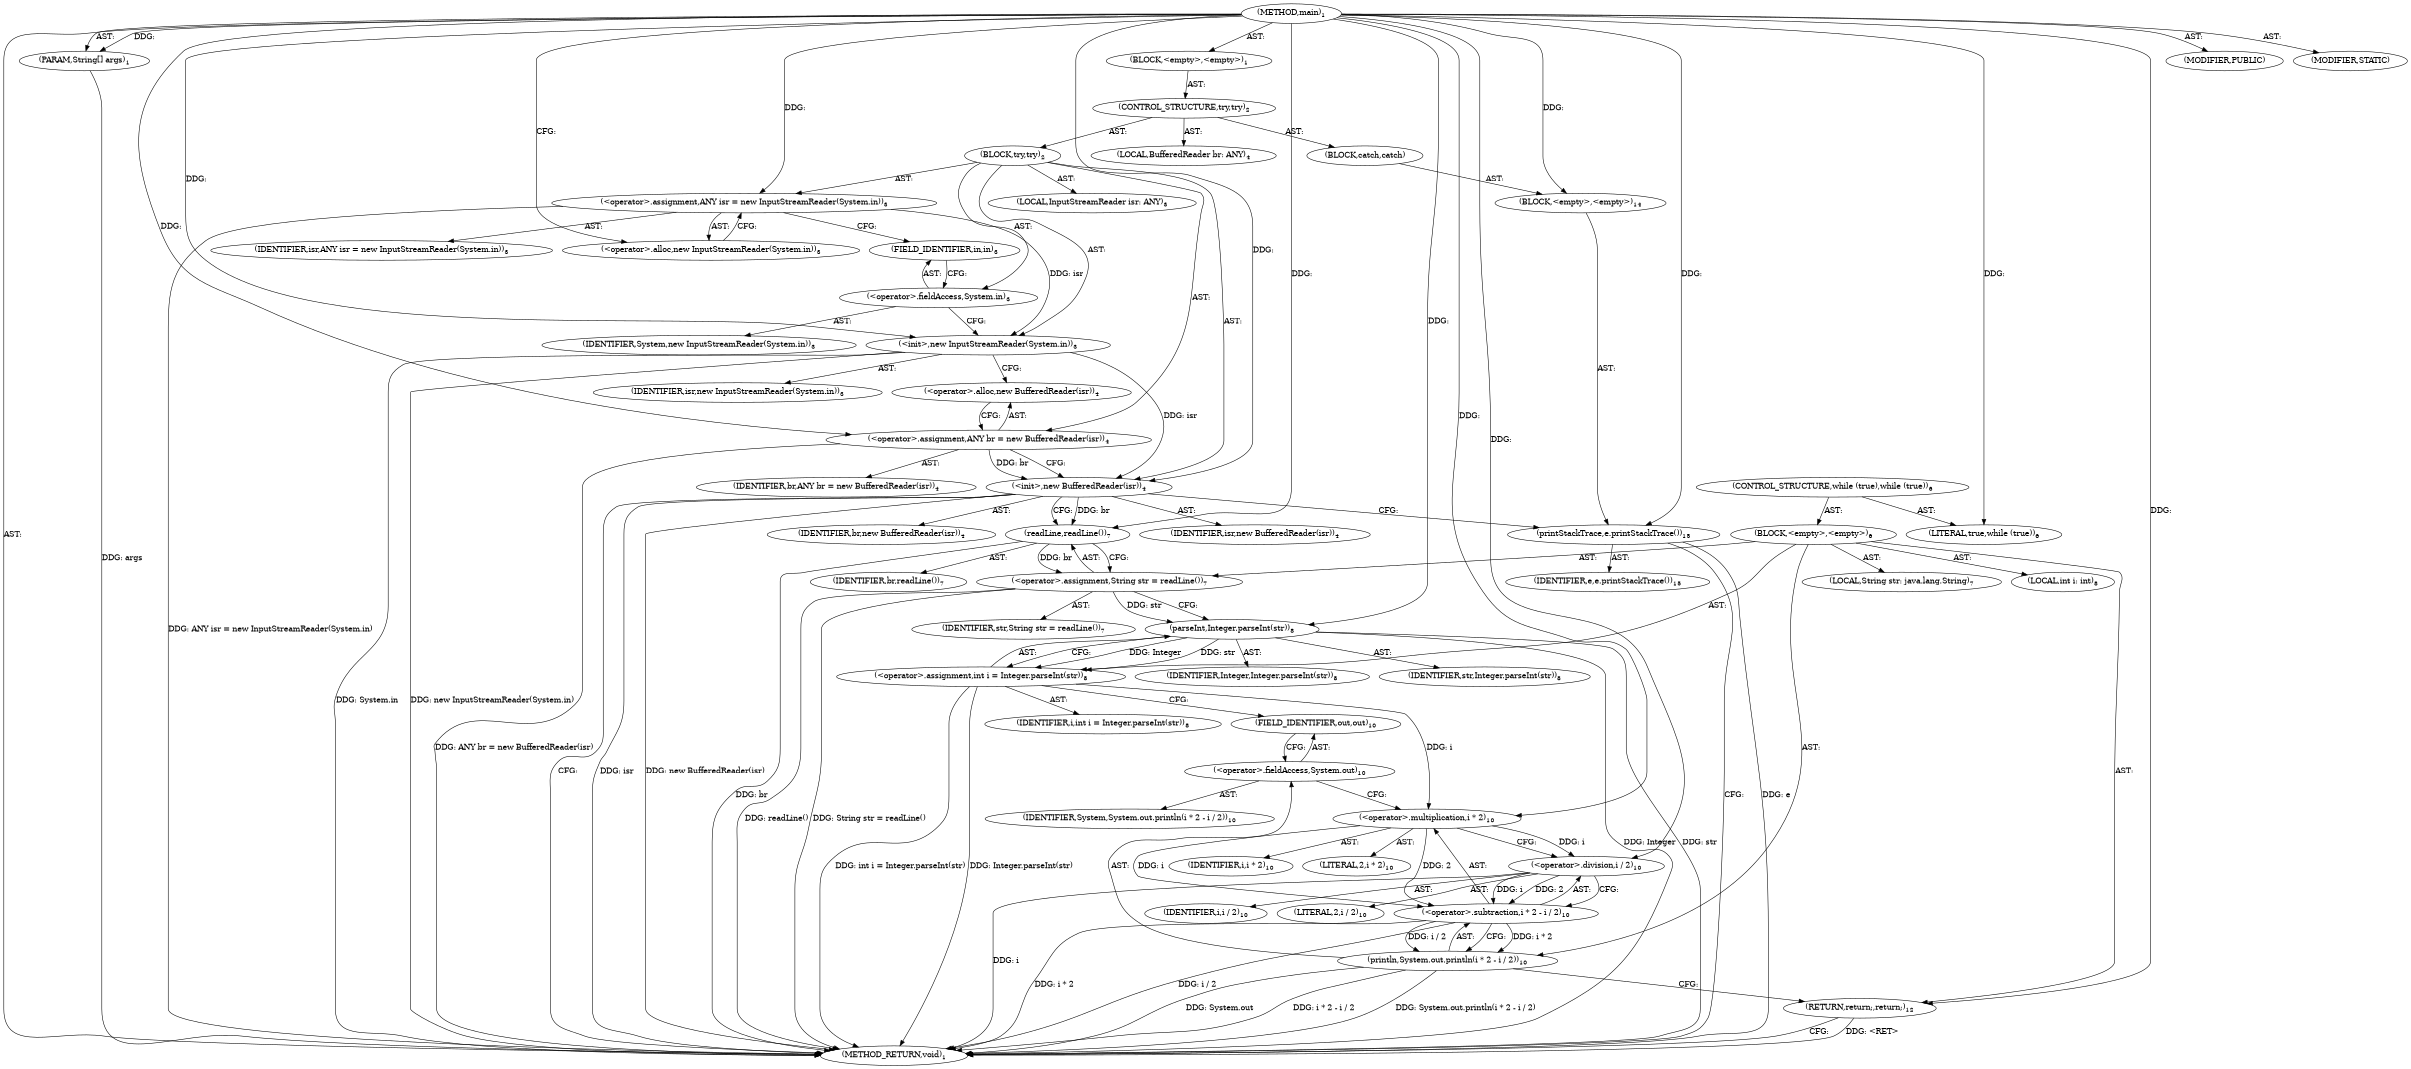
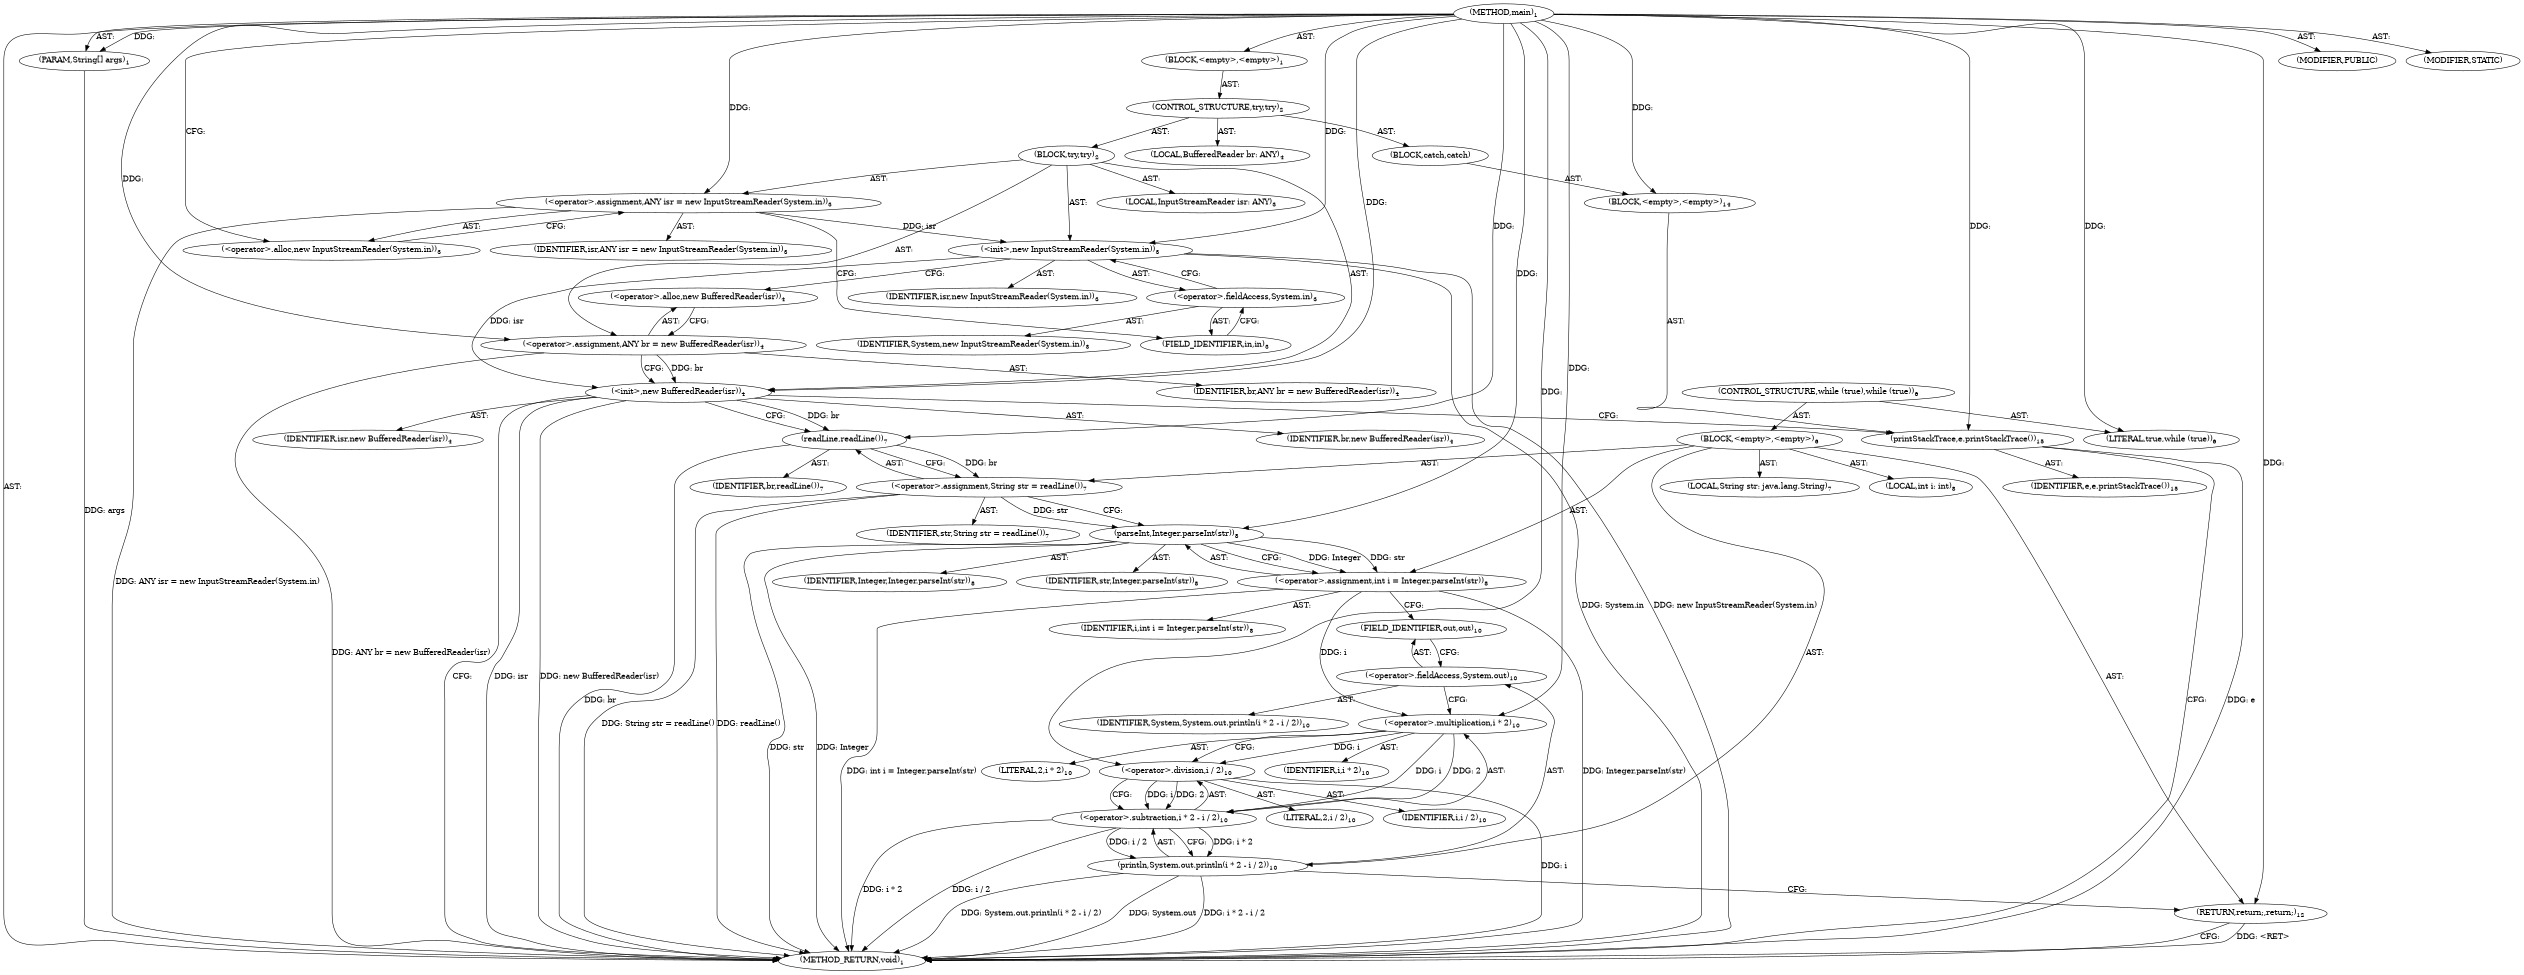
(968, 215) -> (1133, 278)
